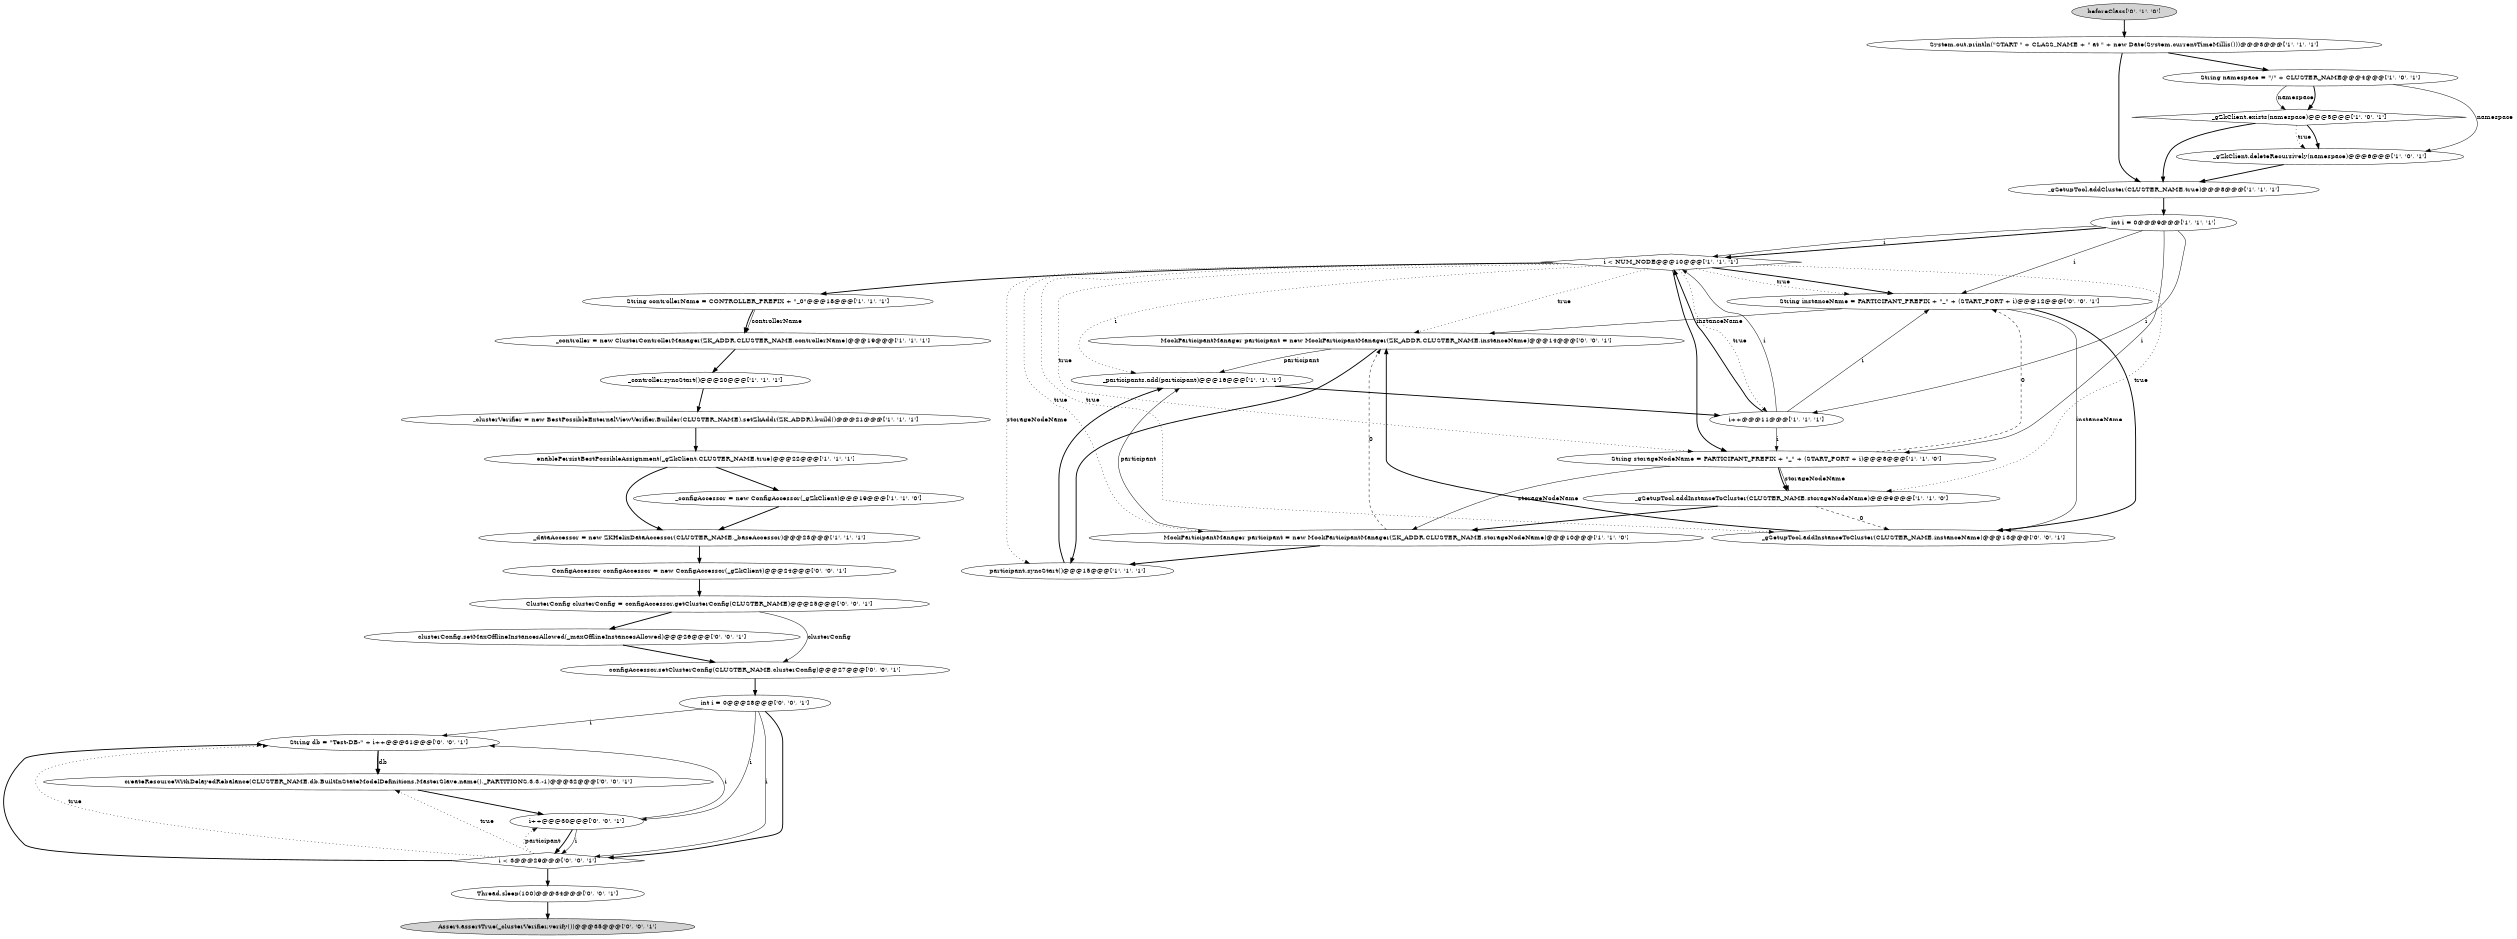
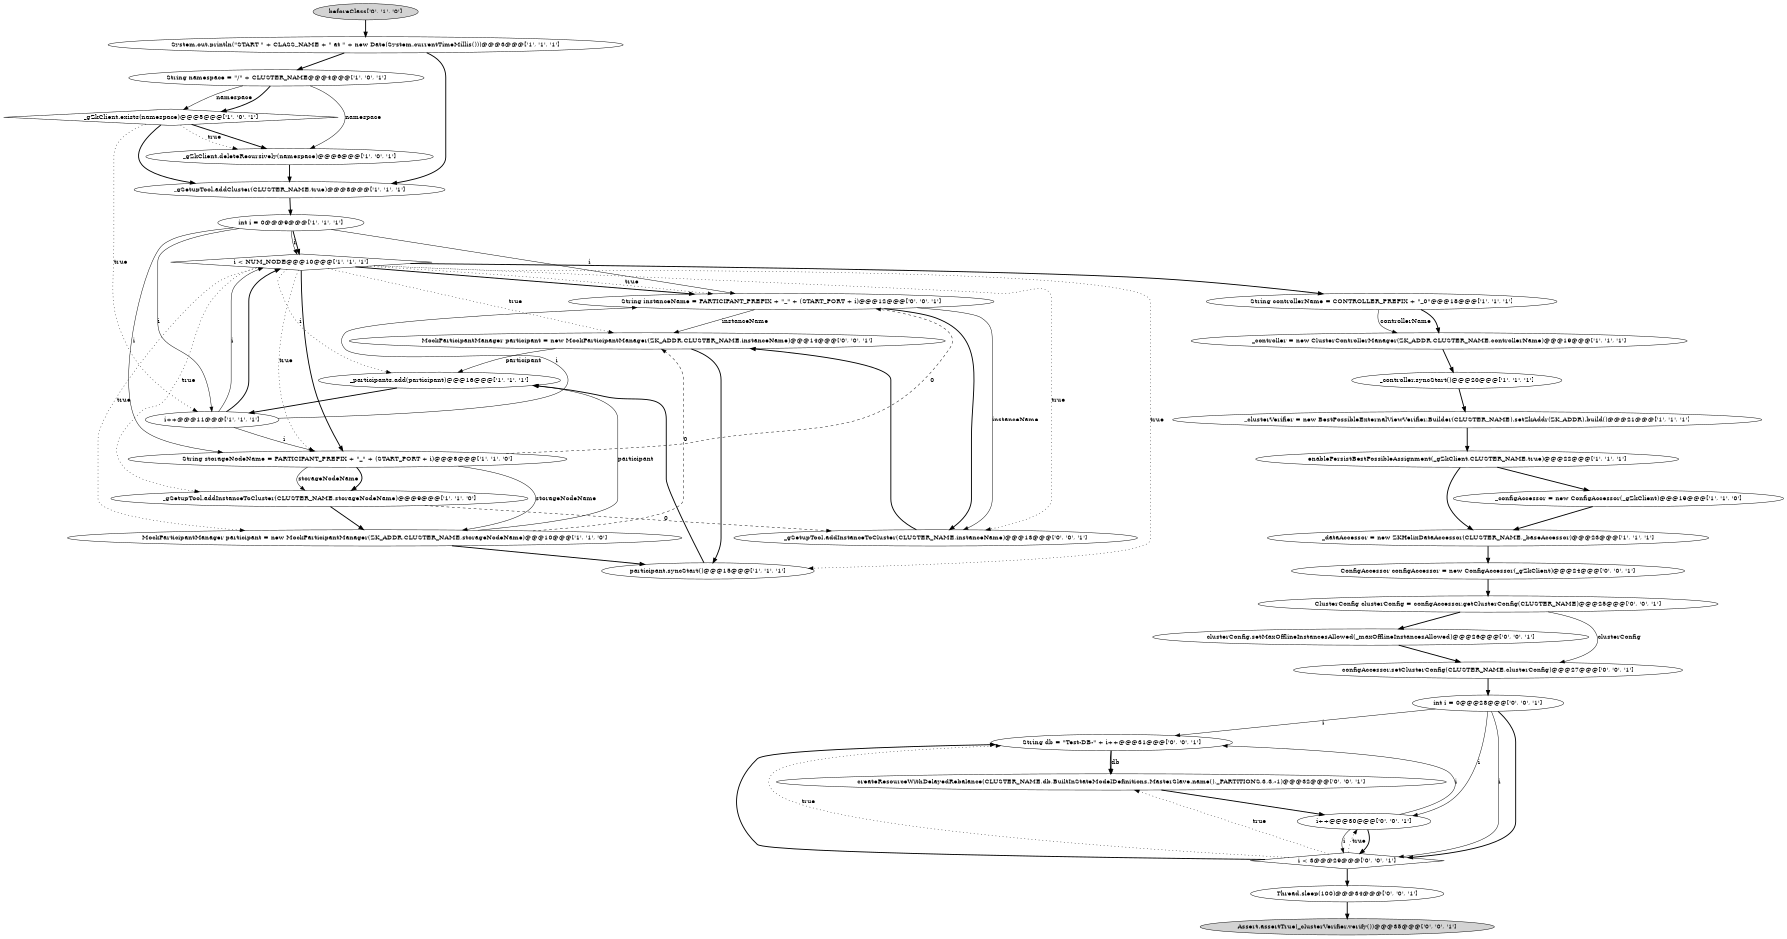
(1723, 336) -> (113, 275)
(1037, 420) -> (1157, 420)
(543, 841) -> (1359, 841)
